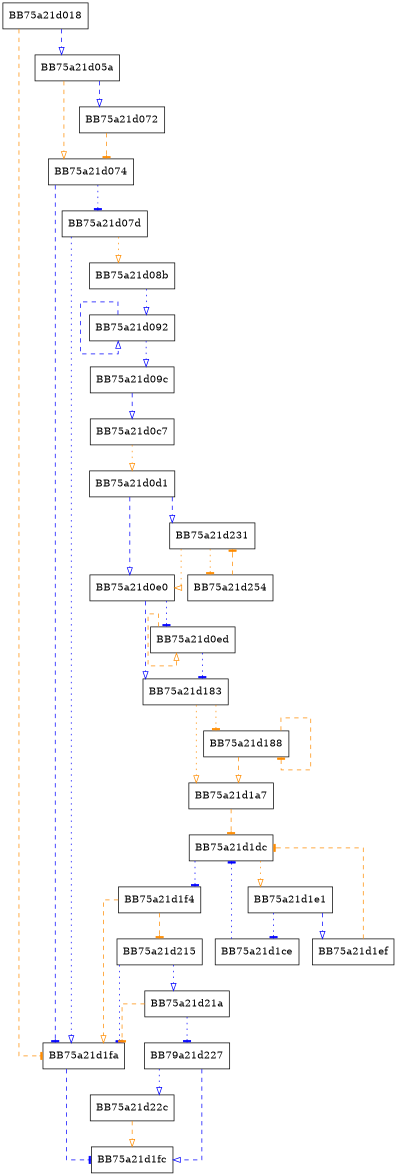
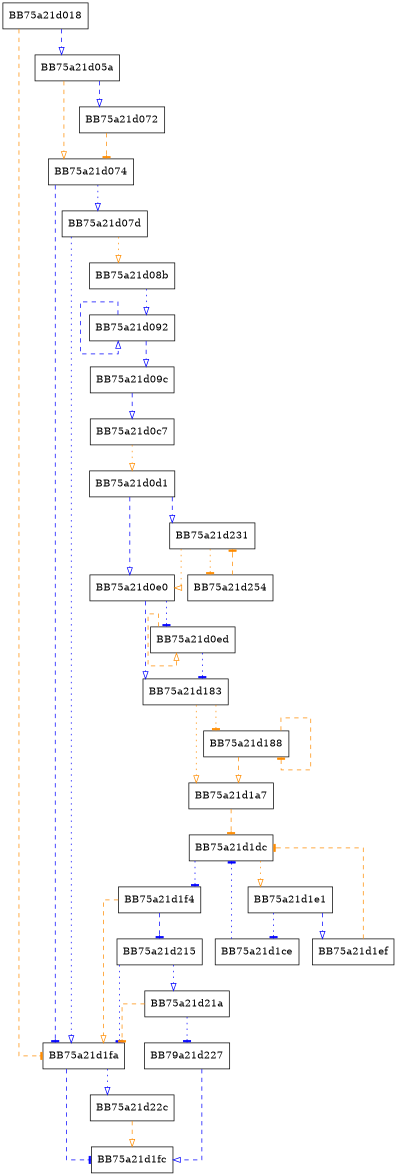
(98, 194) -> (98, 194)
(146, 350) -> (146, 350)
(160, 924) -> (160, 924)
(159, 1078) -> (107, 1078)
